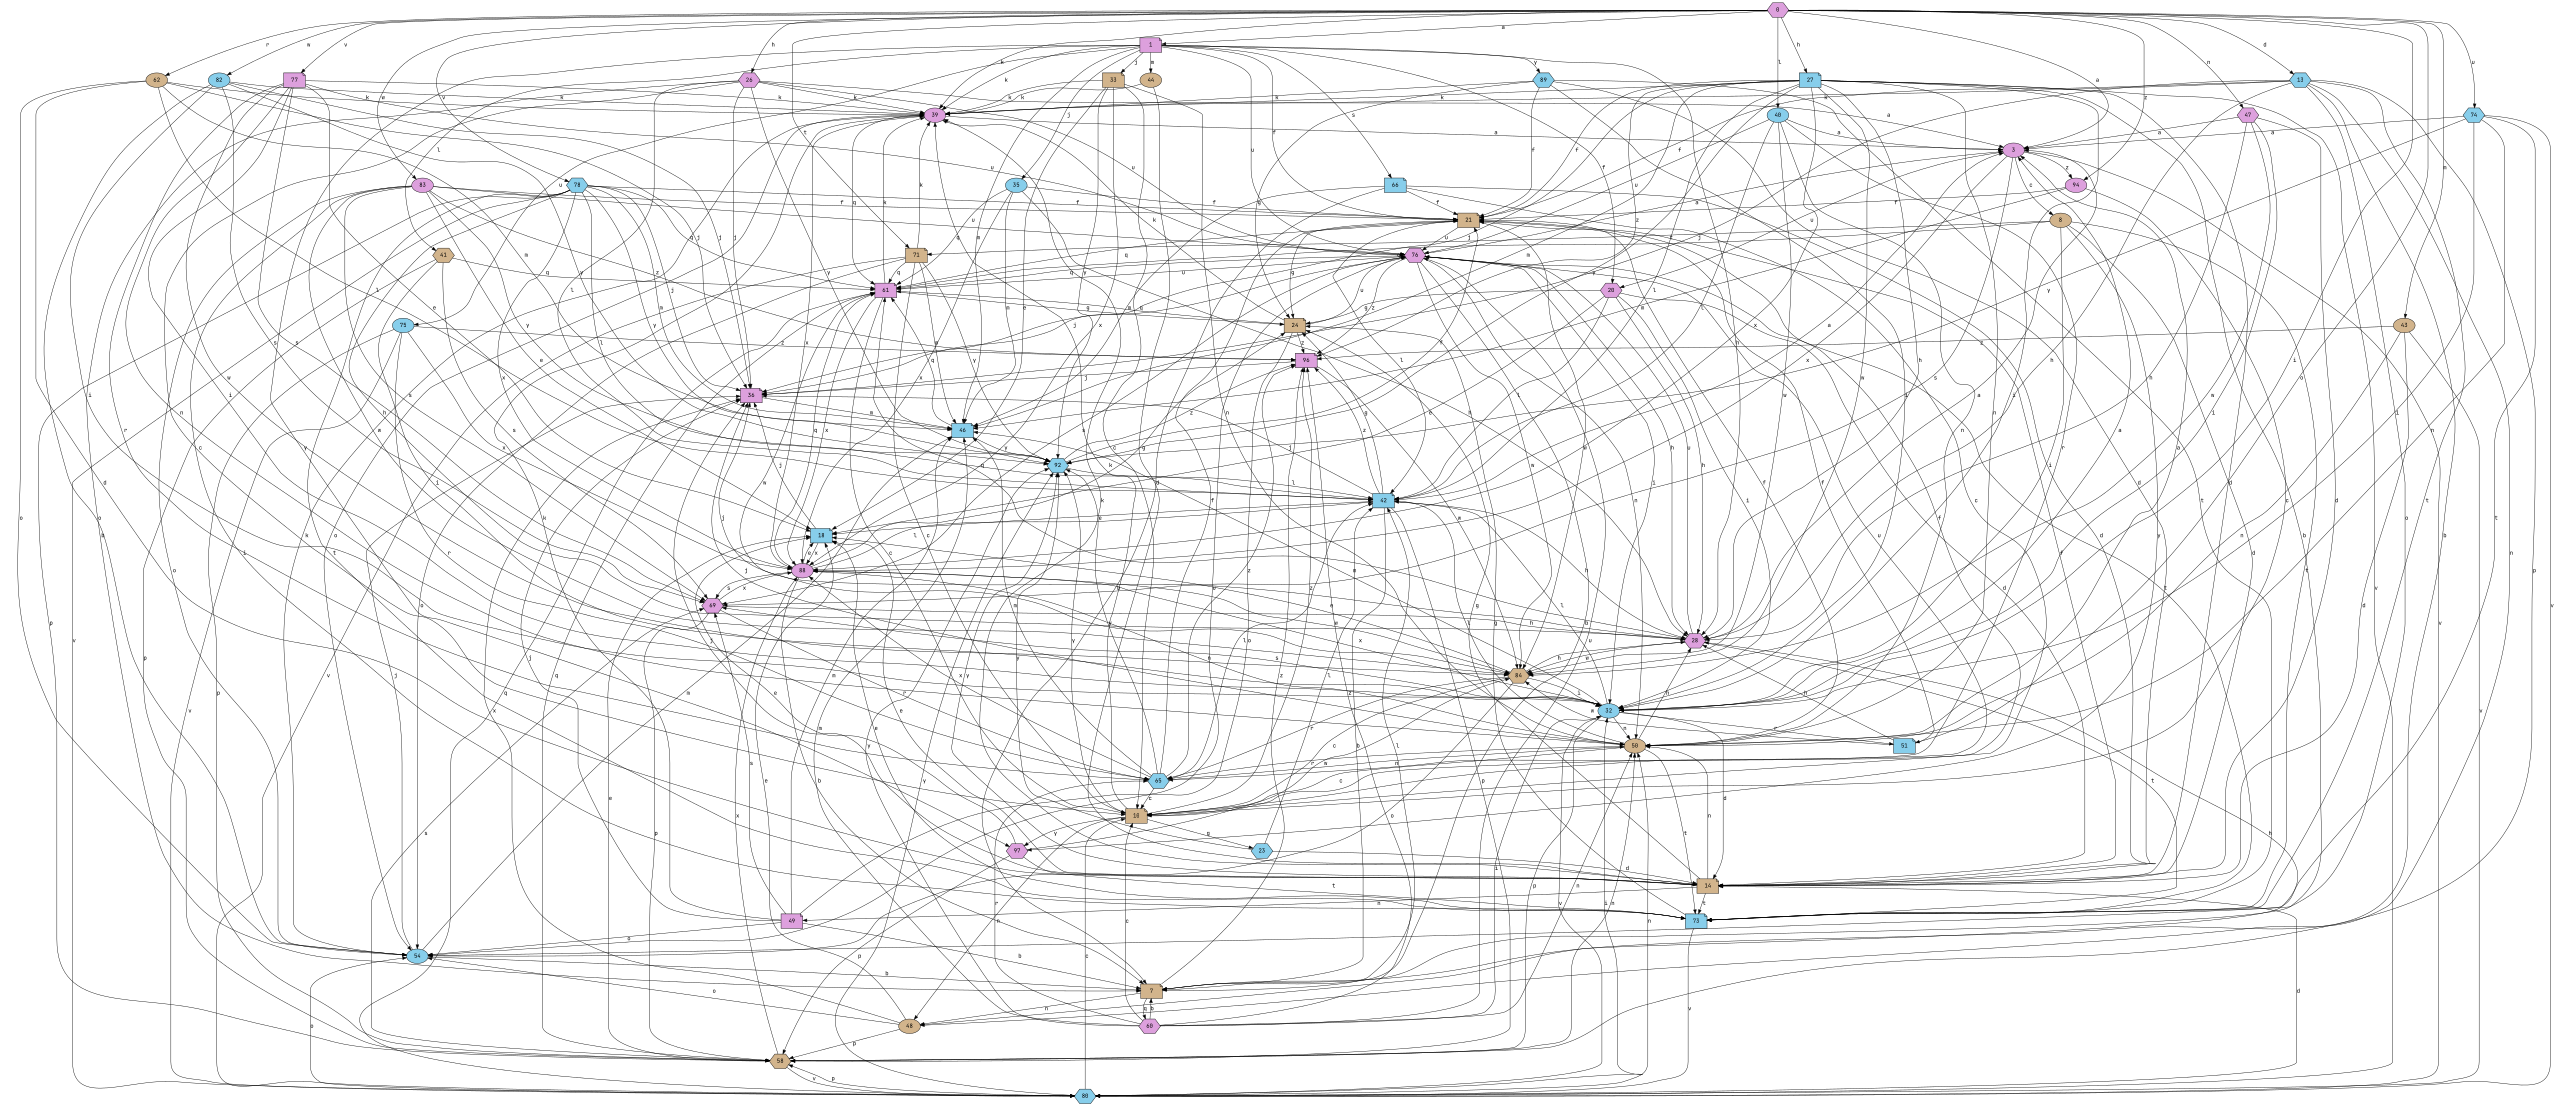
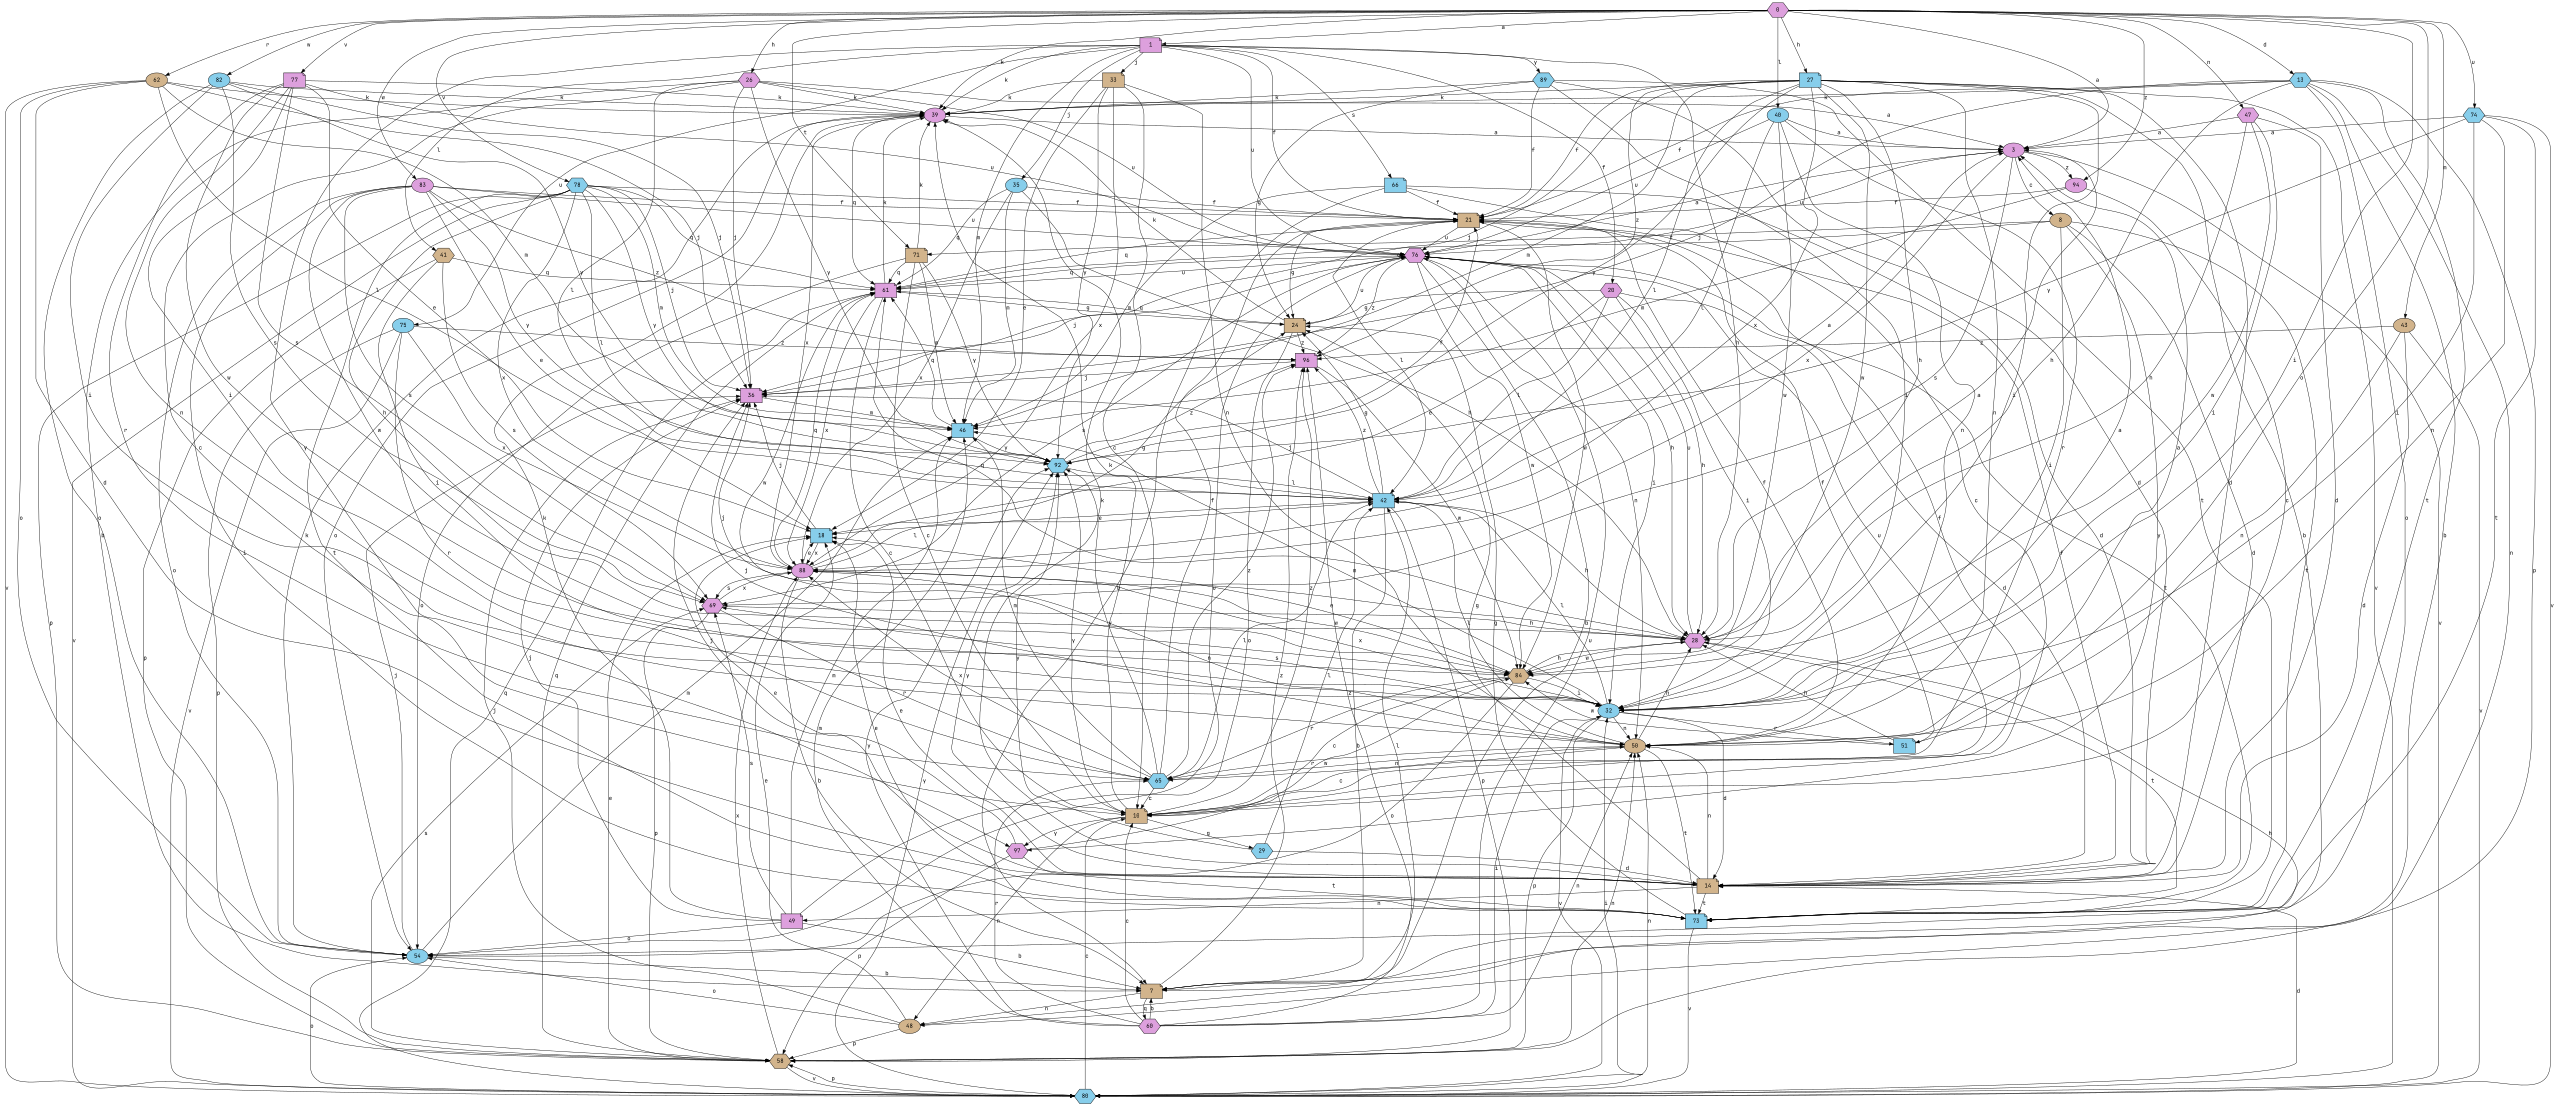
(1151, 80) -> none
(1811, 213) -> (1720, 222)
(494, 711) -> (494, 711)
(1262, 851) -> (1262, 851)
(232, 909) -> (5, 1052)
